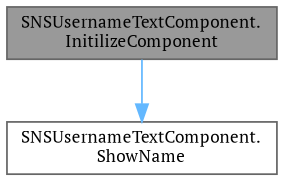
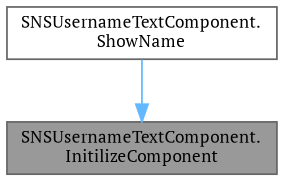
(142, 82) -> (142, 82)
